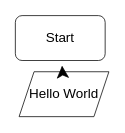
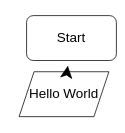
(60, 38) -> (72, 38)
